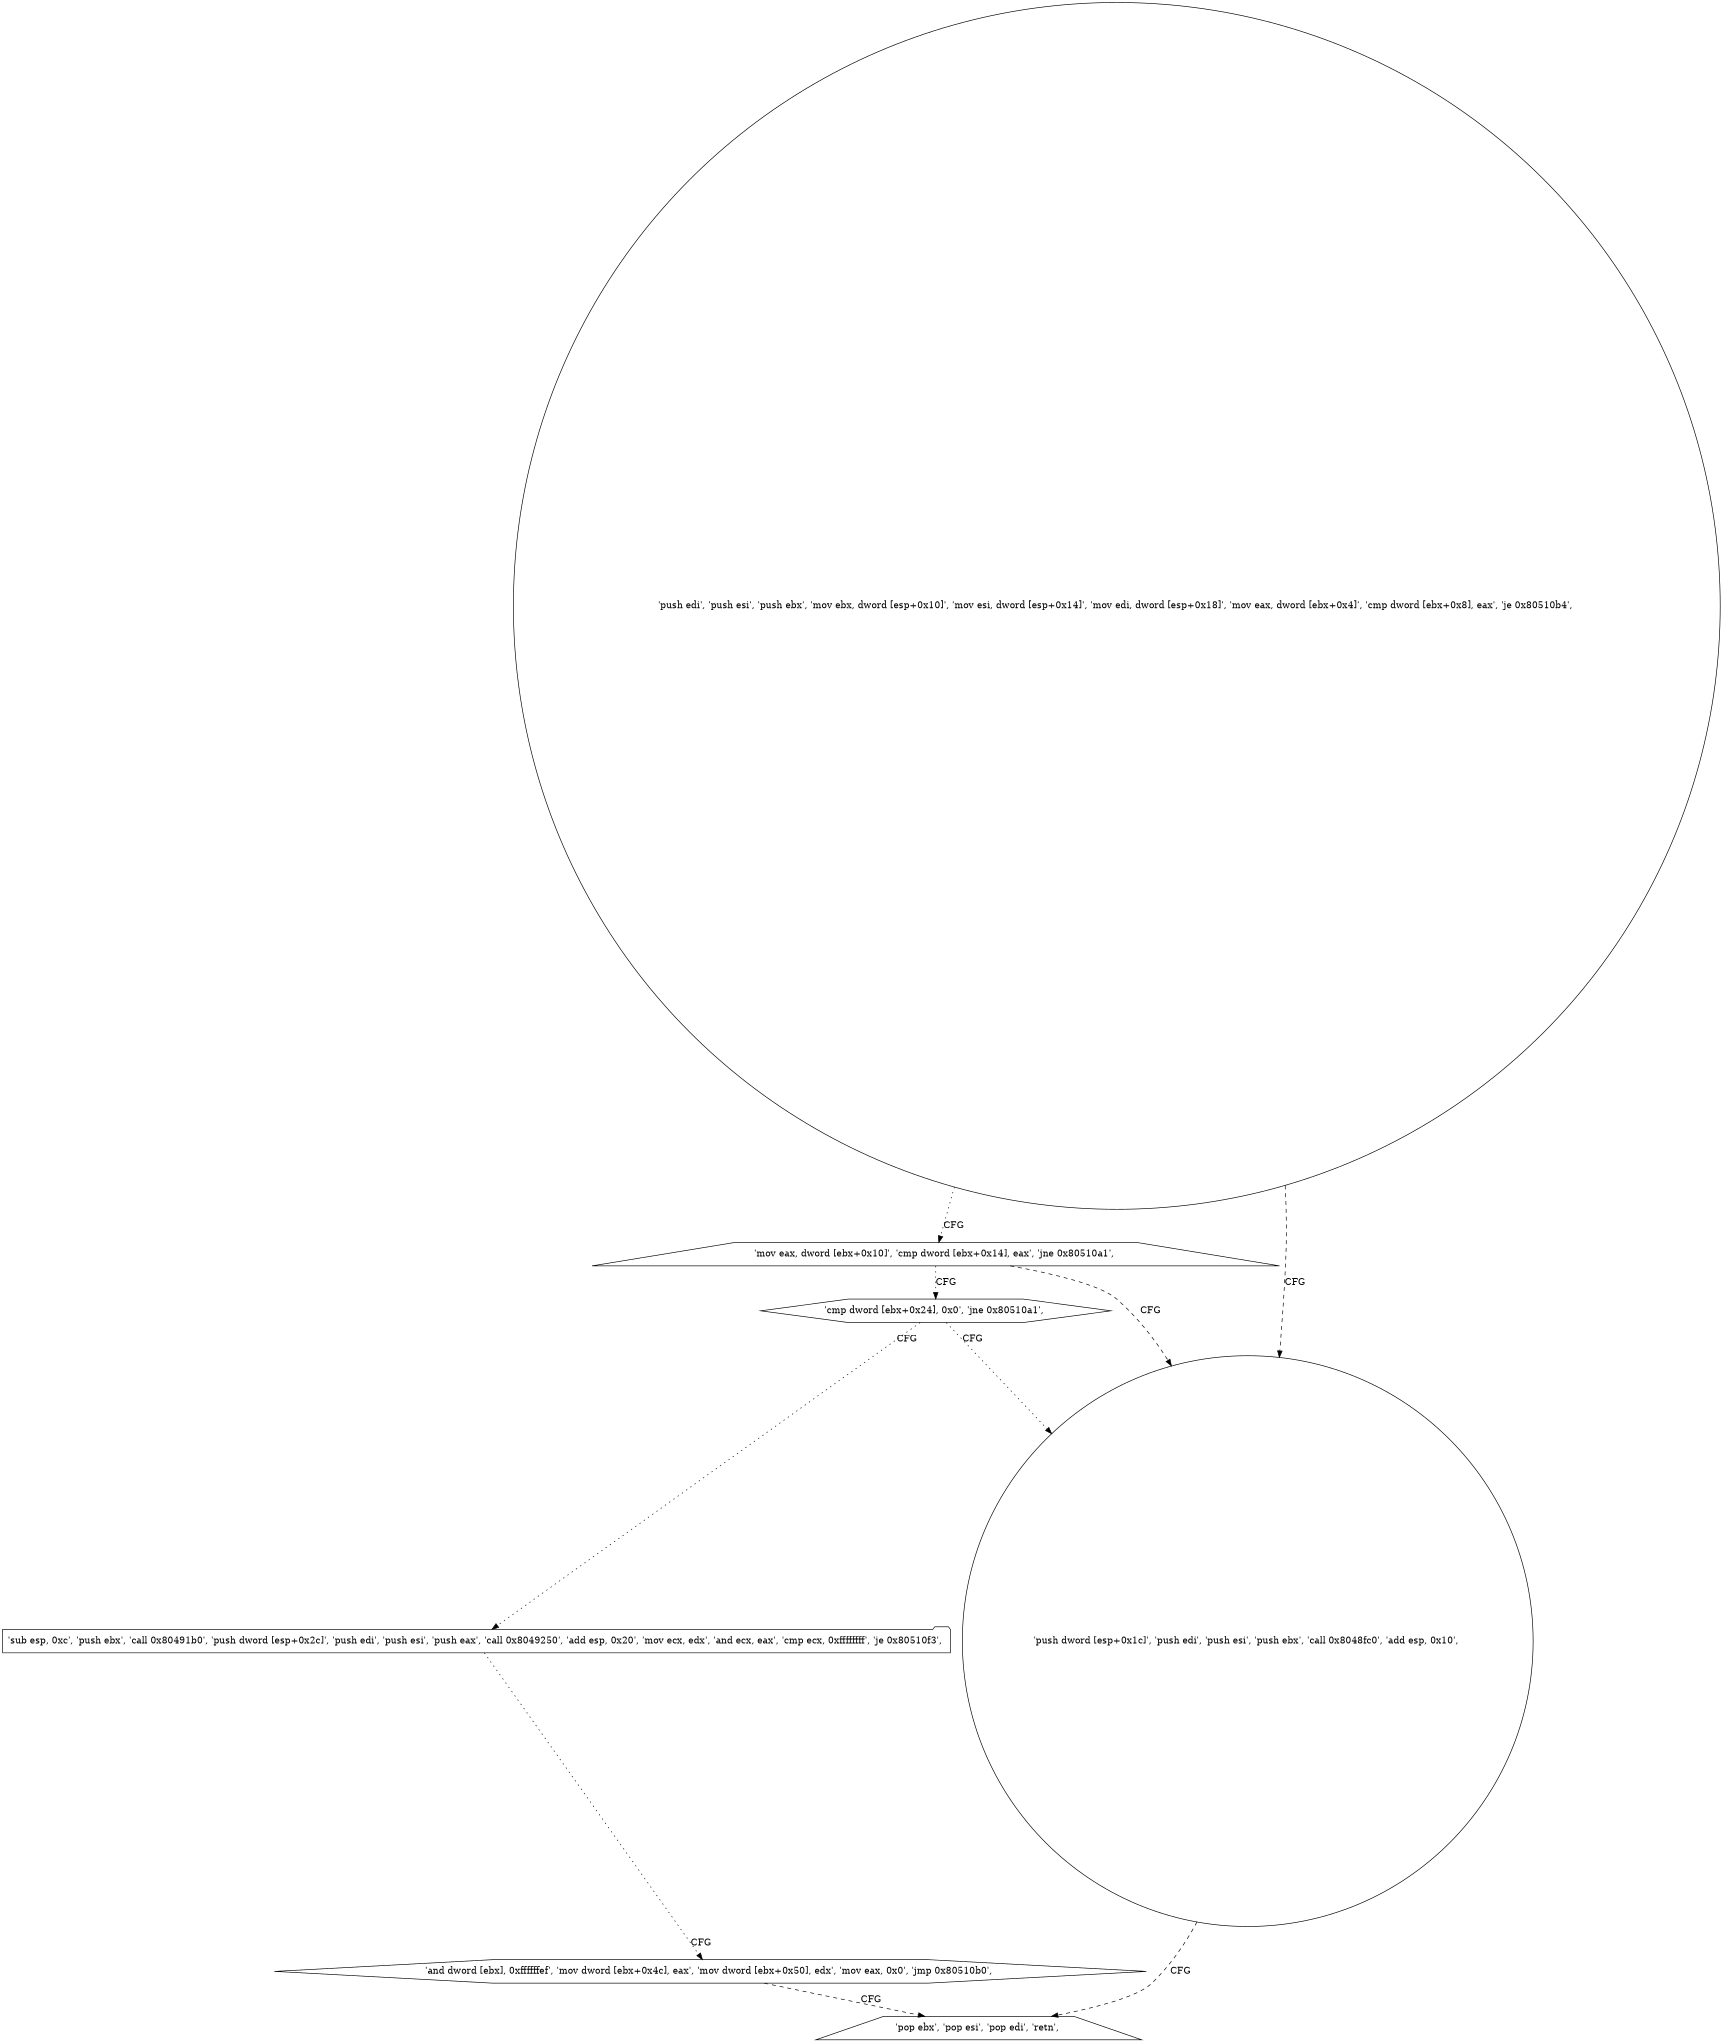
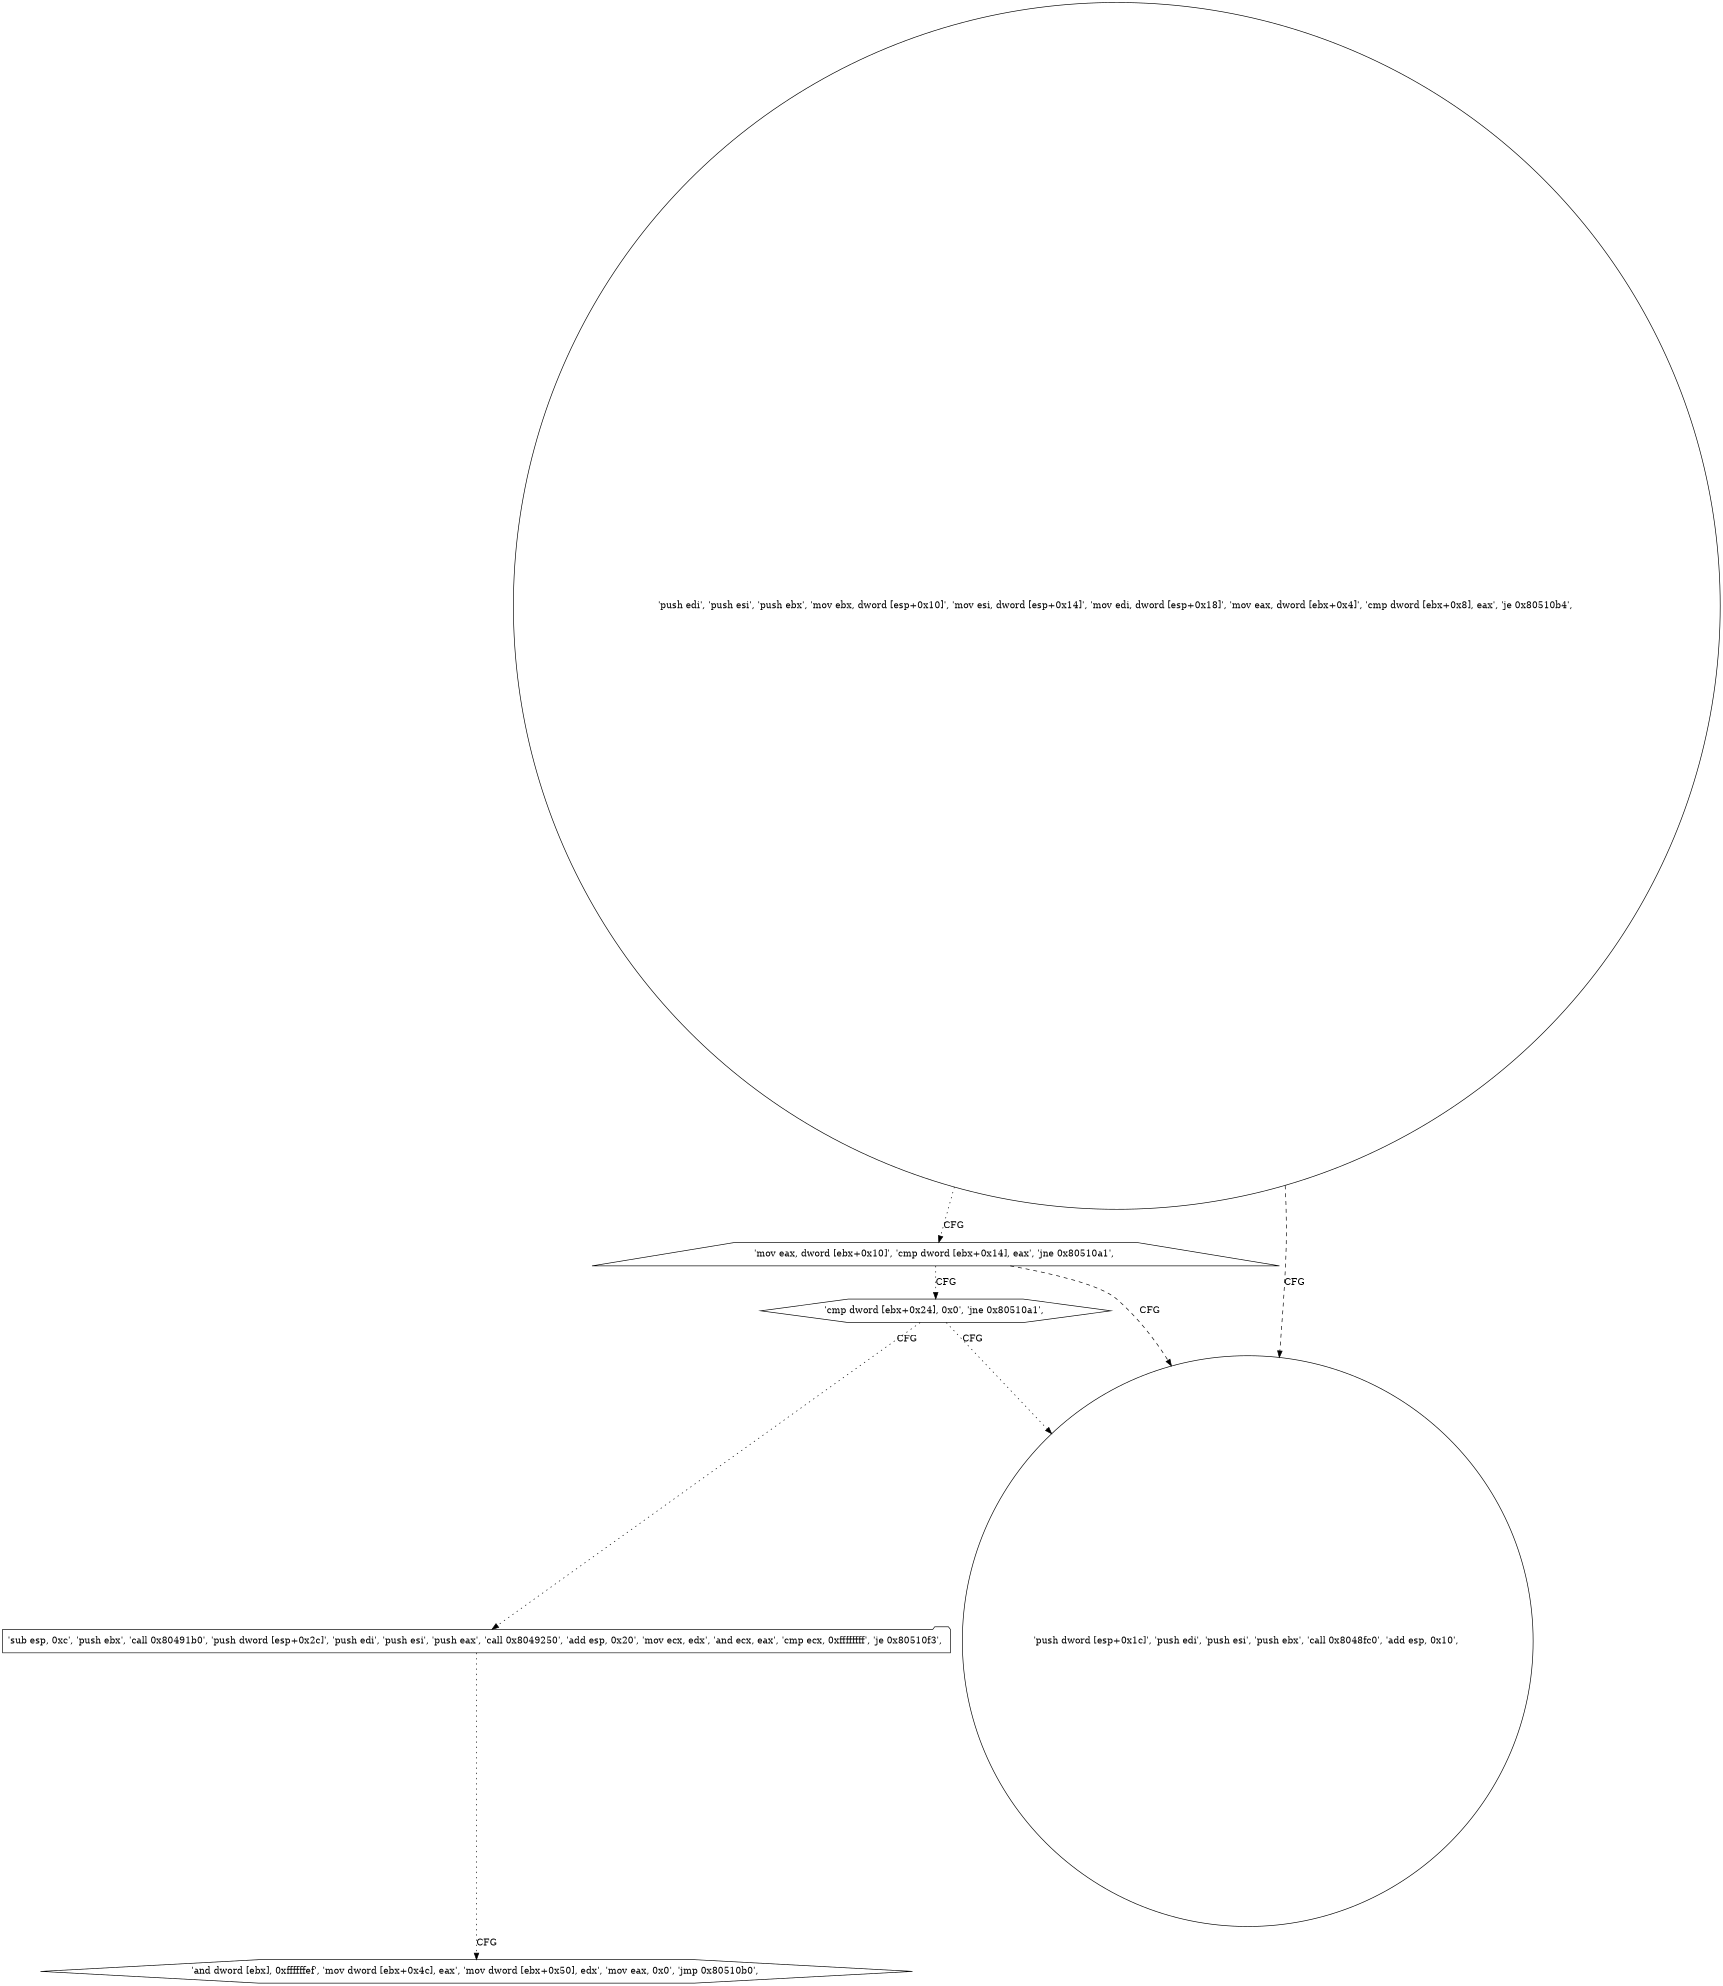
(979, 2028) -> none
